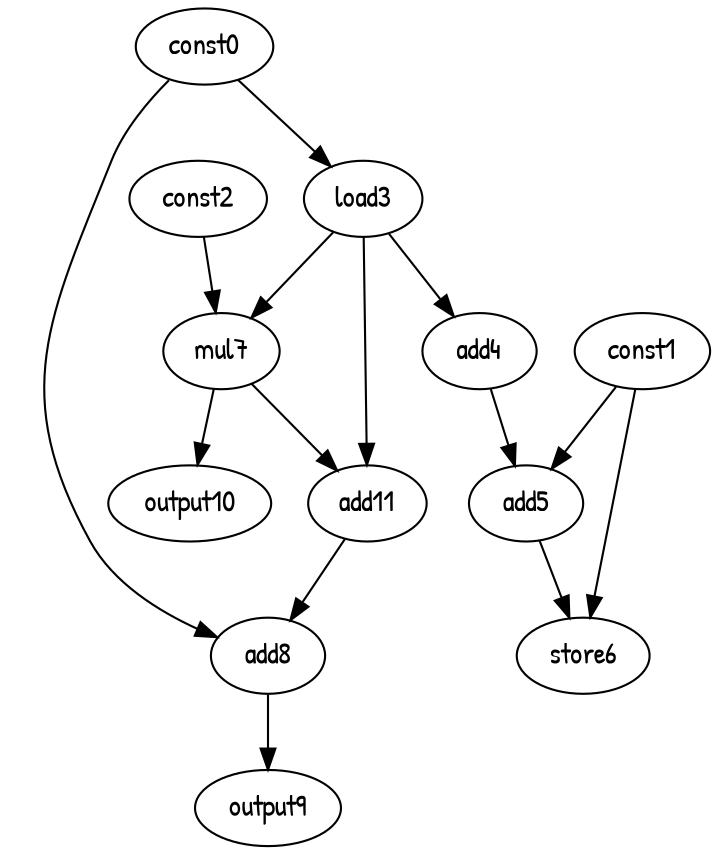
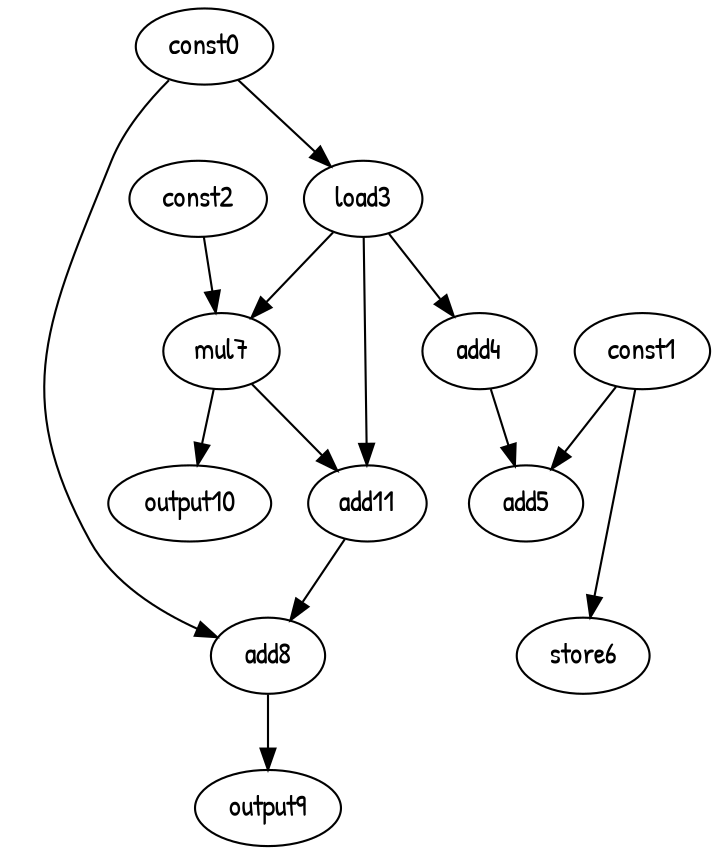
(551, 569) -> none
